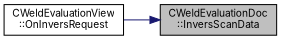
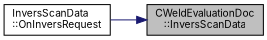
(64, 20) -> (57, 20)
